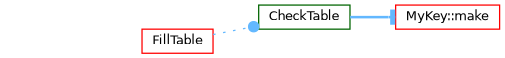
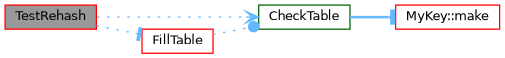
none -> (51, 17)
